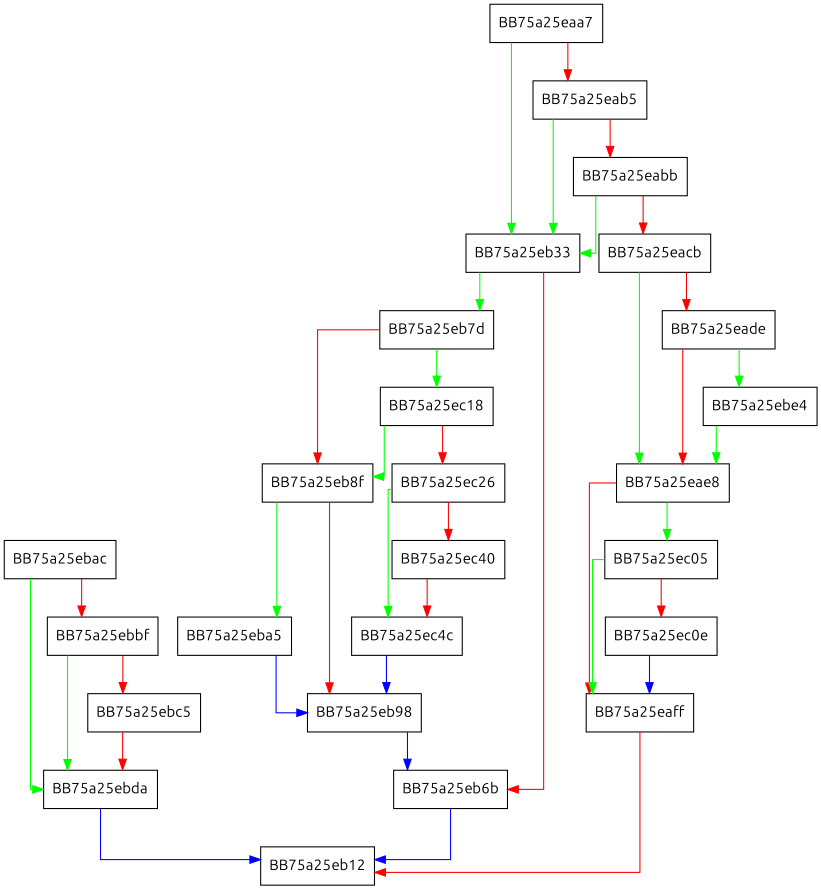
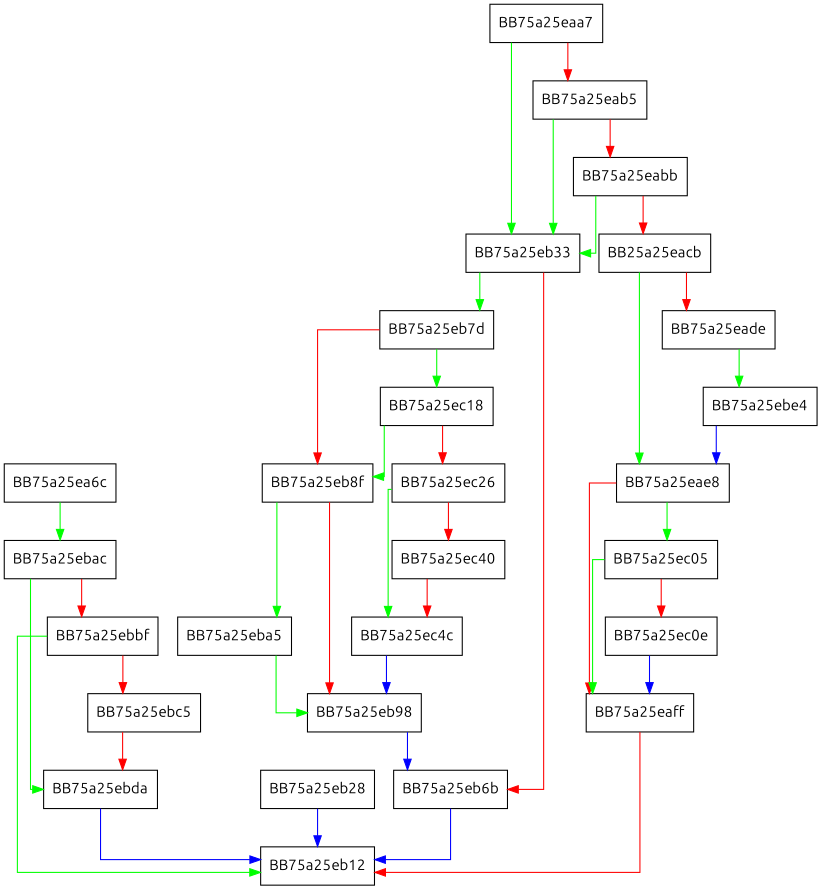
(655, 253) -> (655, 253)
(683, 401) -> none
(716, 439) -> (716, 439)
none -> (60, 483)
(276, 695) -> (276, 695)
(68, 708) -> (17, 856)
none -> (318, 789)
